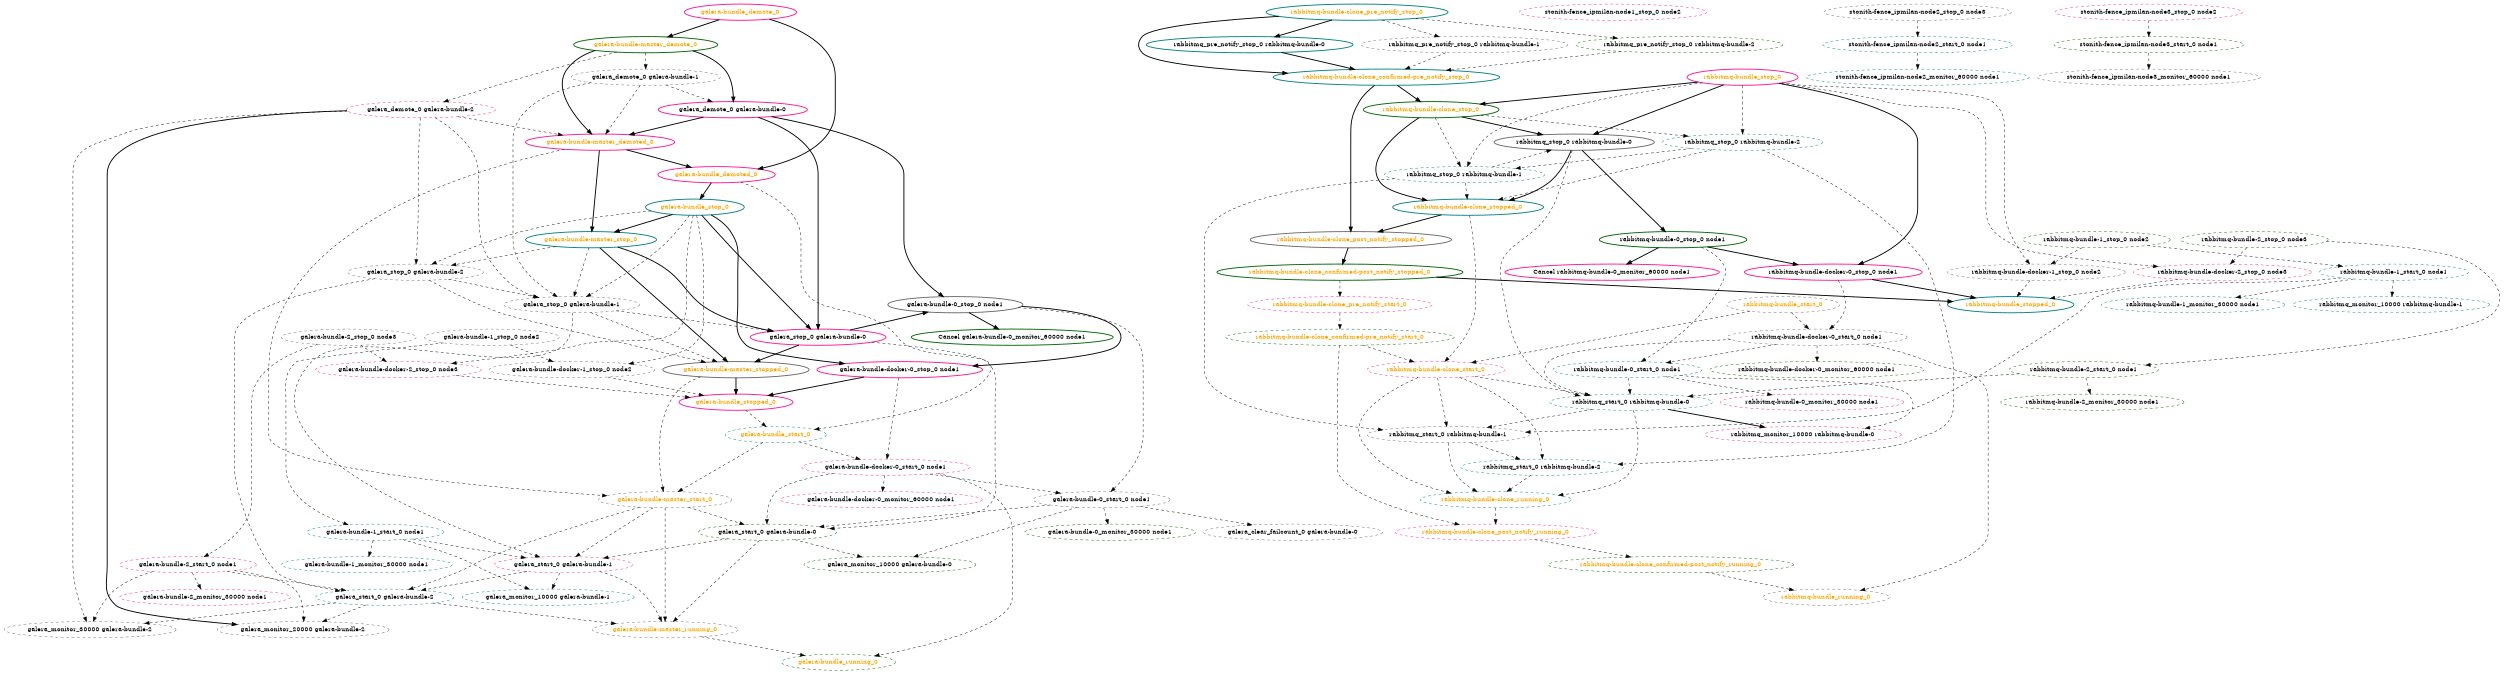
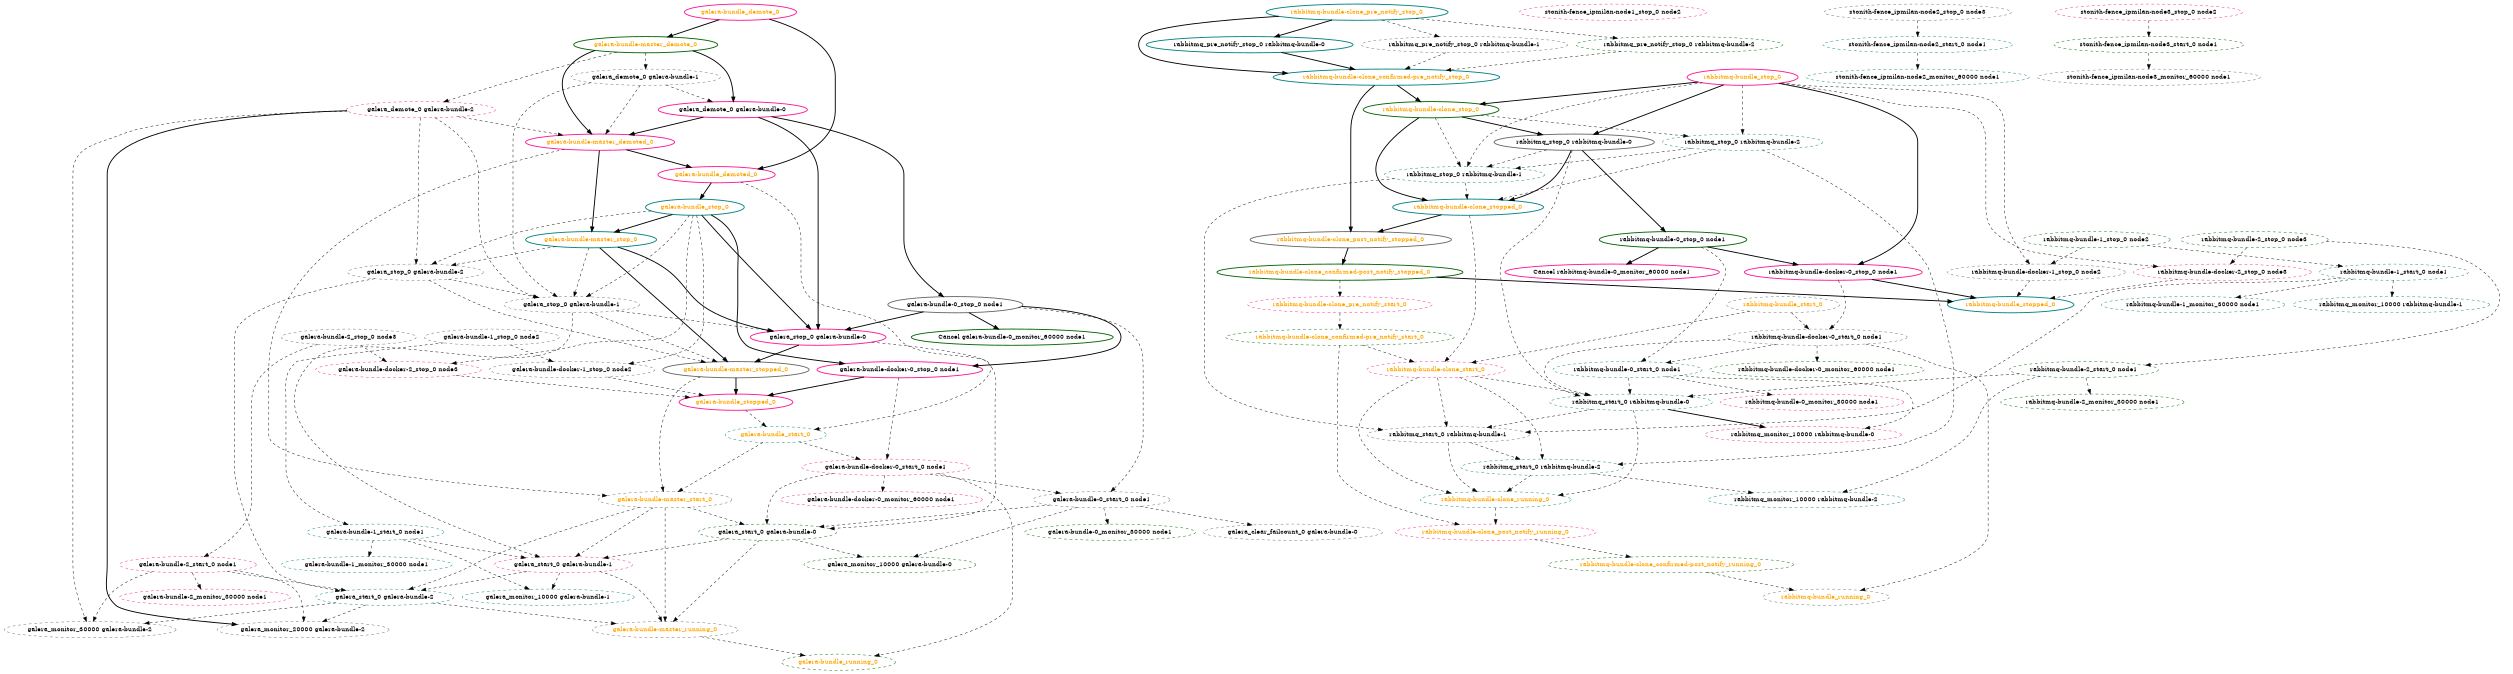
(1520, 159) -> (1519, 158)
(887, 322) -> (887, 320)
none -> (1806, 500)
